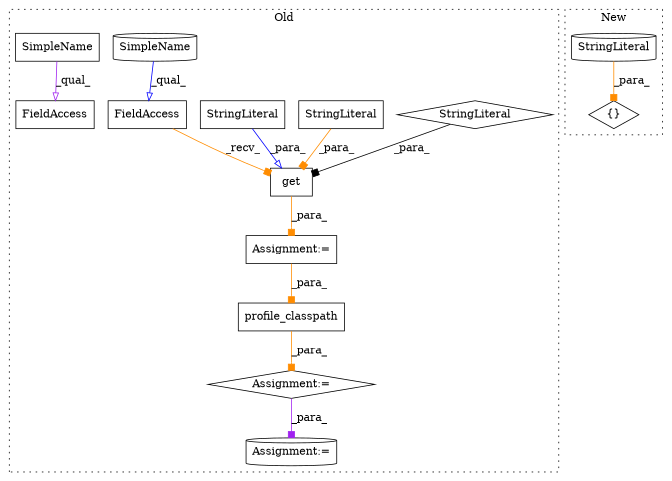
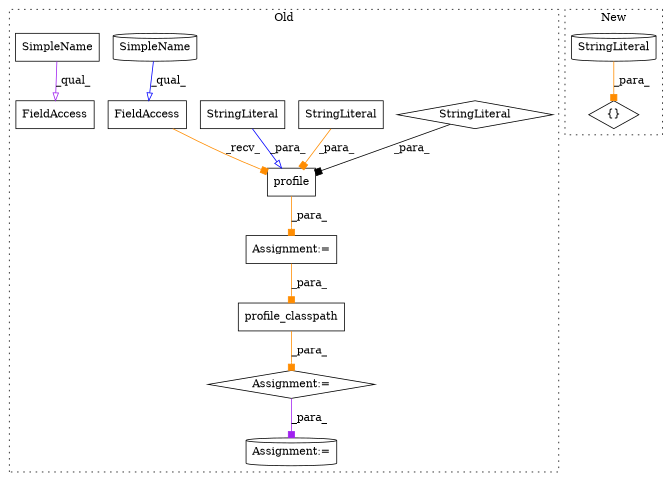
(291, 182) -> (291, 182)
